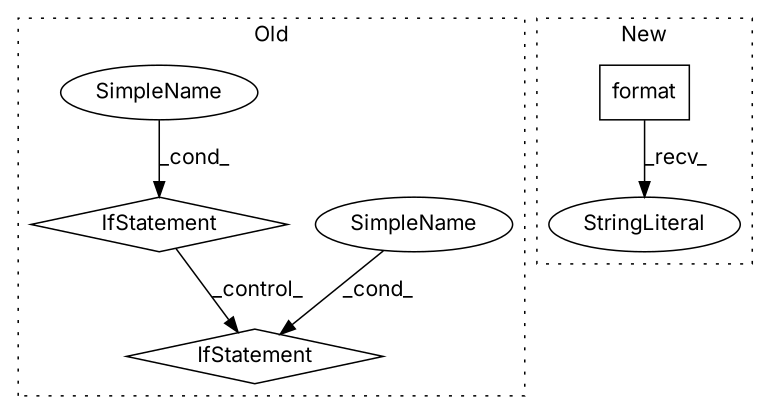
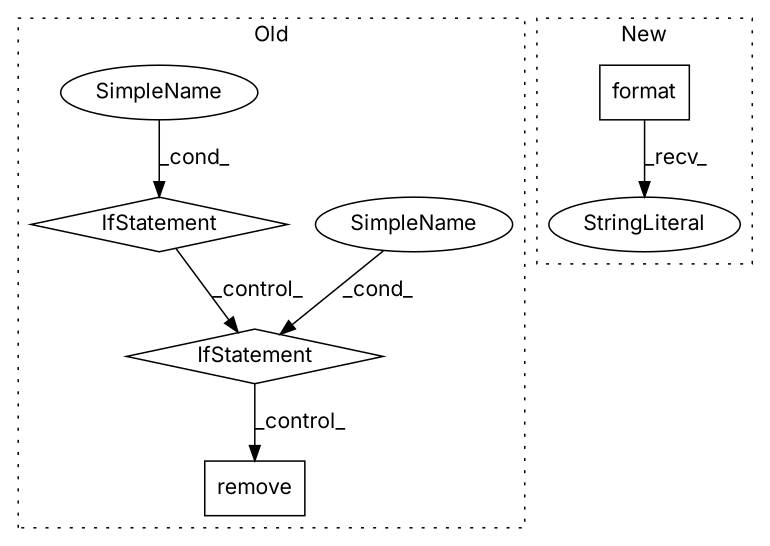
none -> (255, 488)
